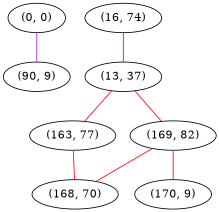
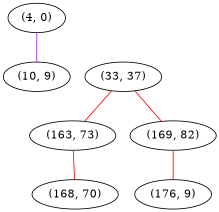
(37, 18) -> (37, 18)
(123, 18) -> none
(37, 77) -> (37, 77)
(123, 77) -> (123, 77)
(73, 136) -> (73, 136)
(124, 165) -> none
(173, 194) -> (173, 194)
